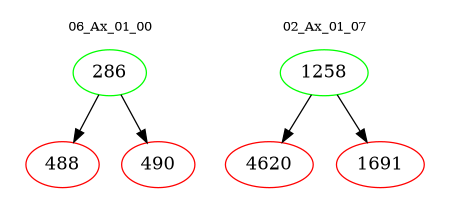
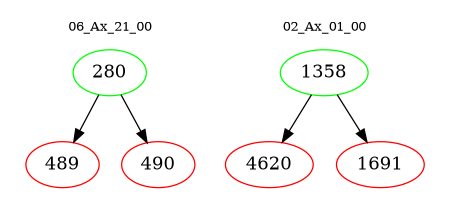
(110, 27) -> (110, 27)
(325, 27) -> (325, 27)
(110, 73) -> (110, 73)
(324, 73) -> (324, 73)
(63, 165) -> (63, 165)
